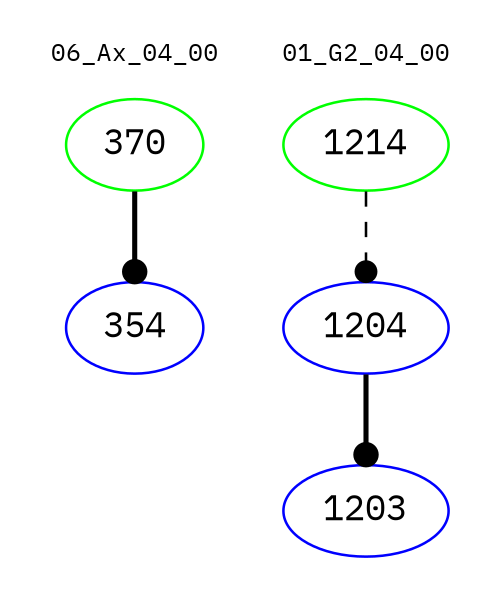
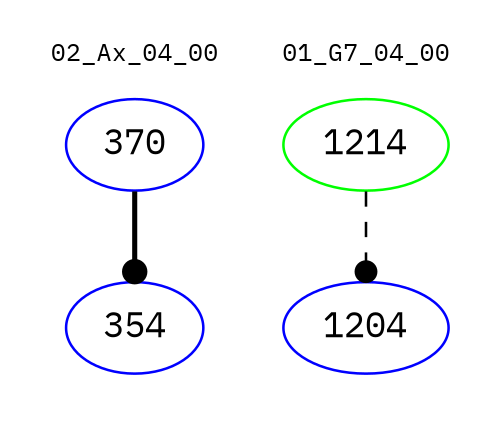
(136, 55) -> (136, 55)
(367, 55) -> (367, 55)
(135, 145) -> (135, 145)
(366, 511) -> none
